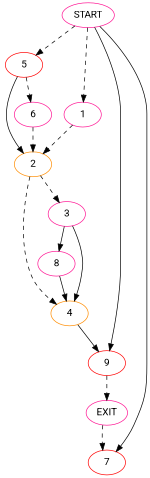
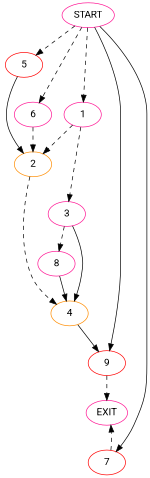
(28, 86) -> (62, 62)
(48, 186) -> (75, 161)
(62, 235) -> (62, 235)
(102, 434) -> (111, 441)
